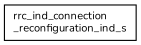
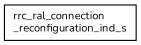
(70, 23) -> (70, 23)
